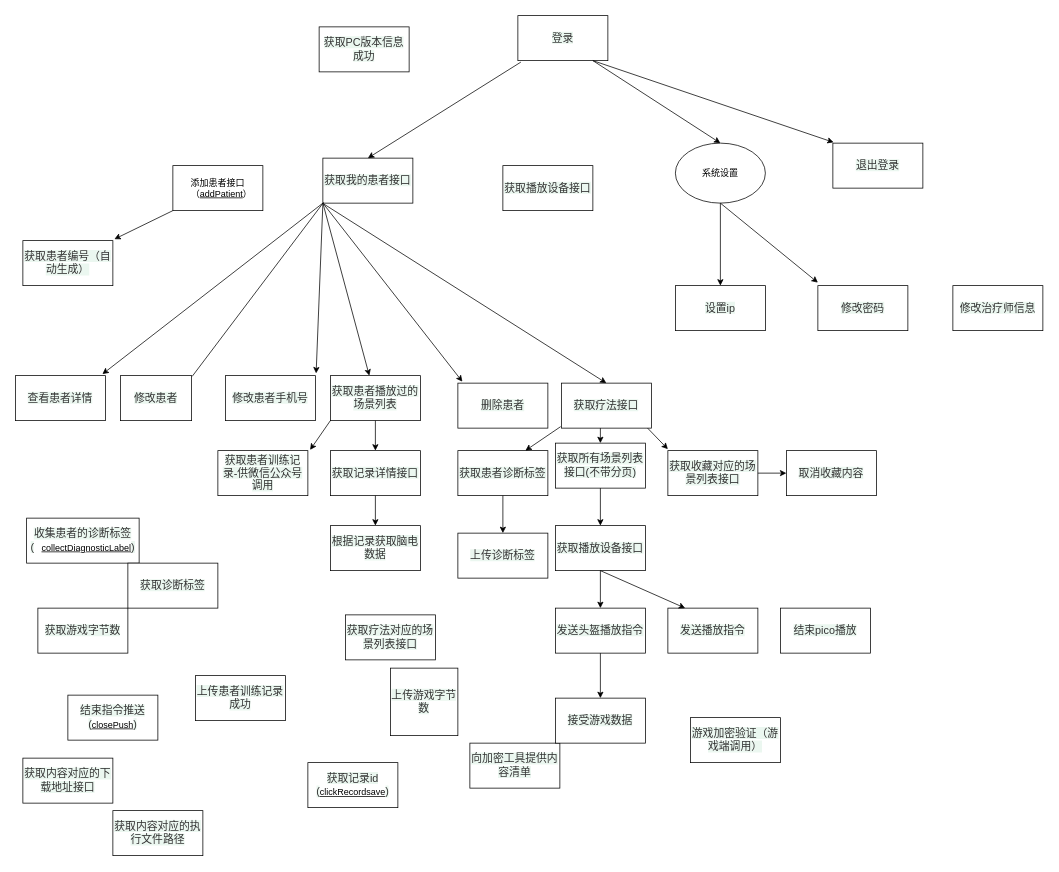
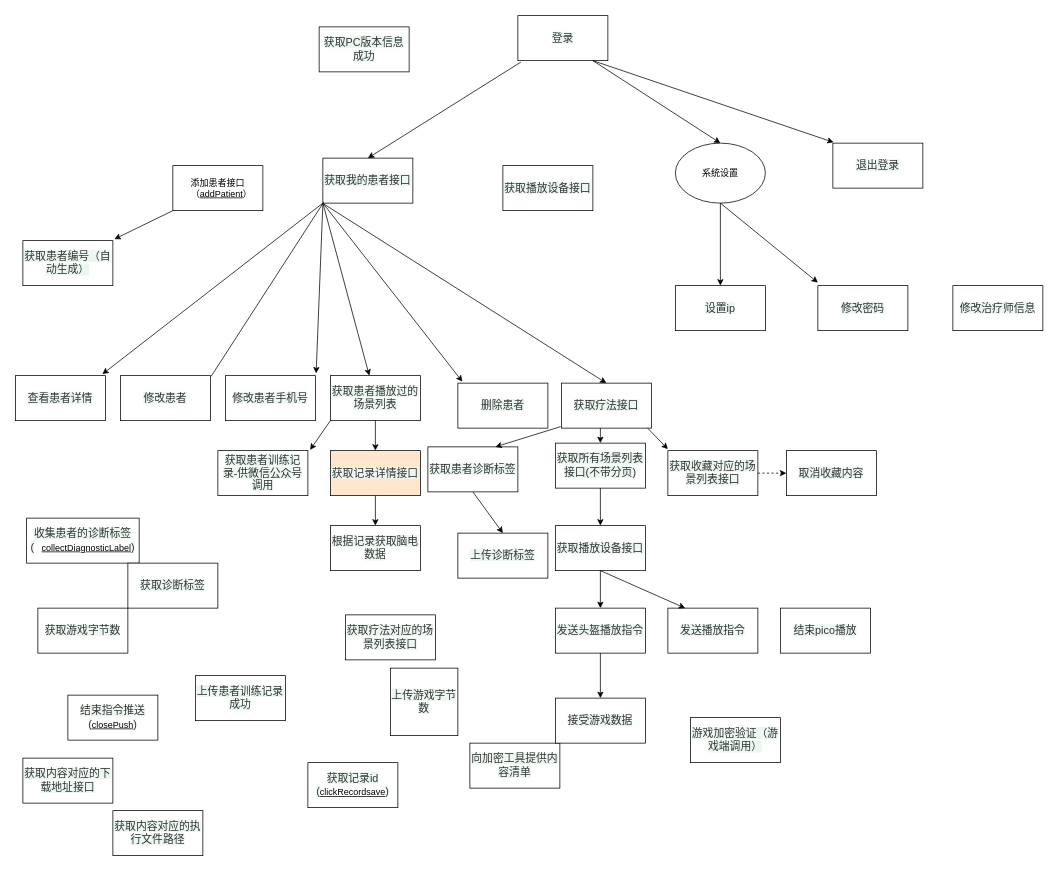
(156, 398) -> (165, 398)
(375, 473) -> (375, 473)
(503, 473) -> (473, 469)
(769, 473) -> (769, 473)
